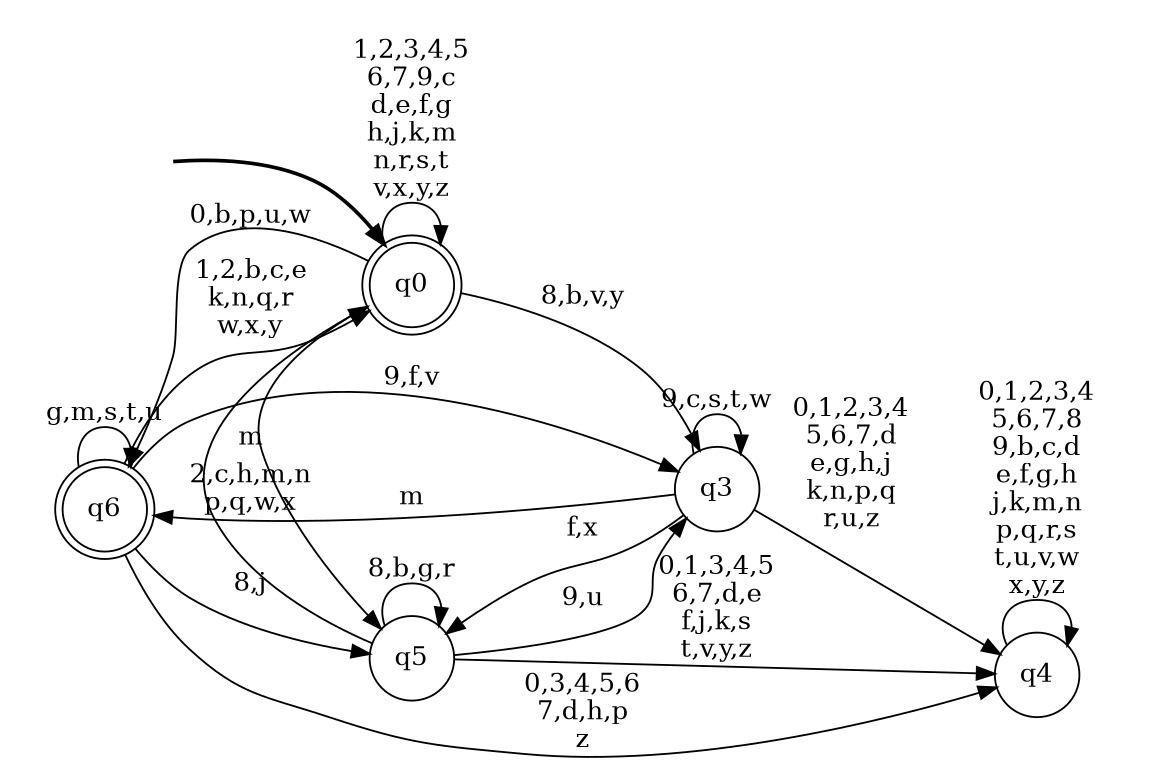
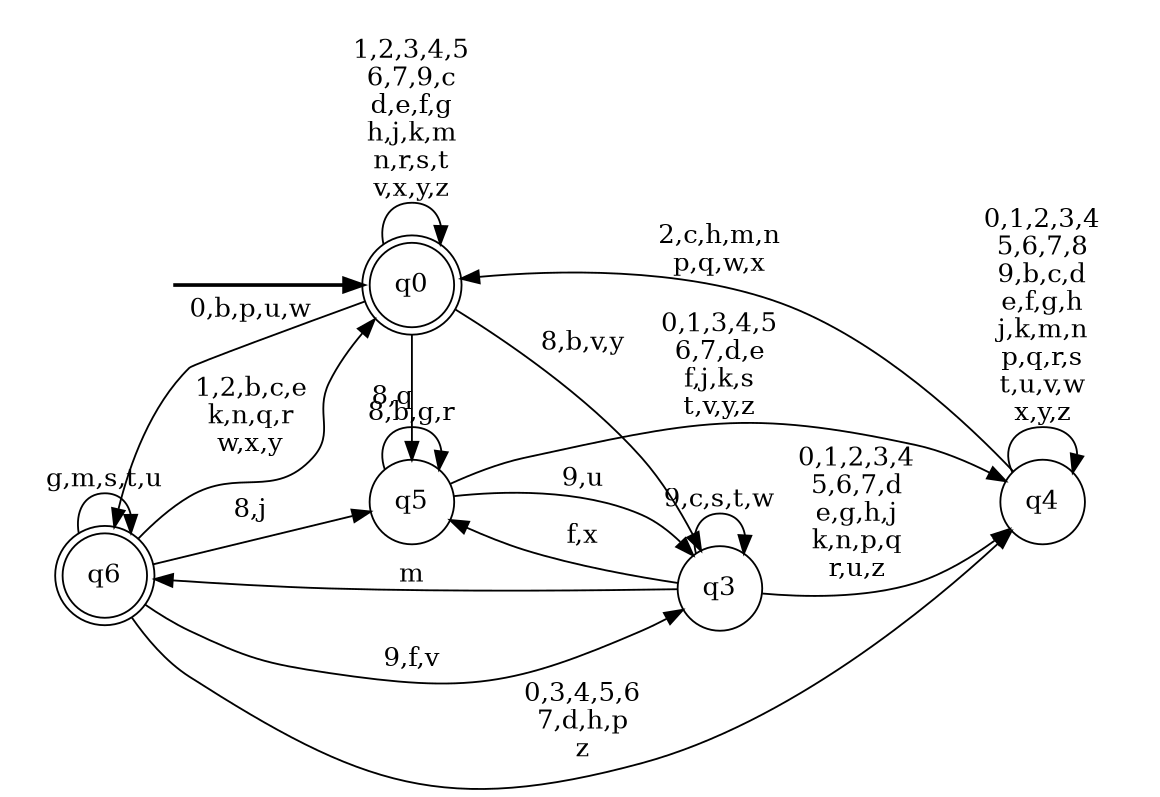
(251, 438) -> (393, 397)
(205, 488) -> (773, 301)
